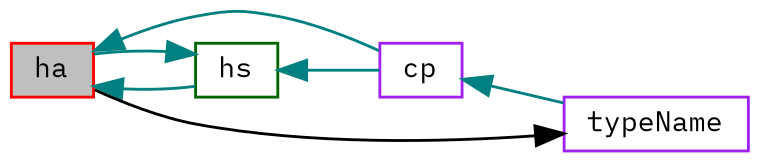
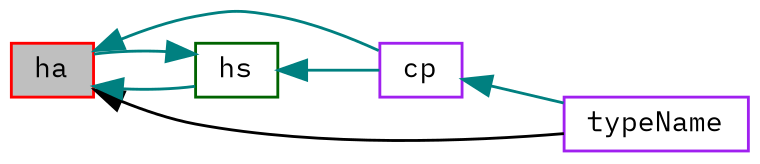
(312, 138) -> (340, 139)
